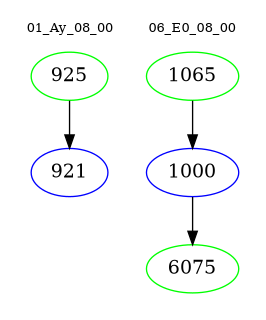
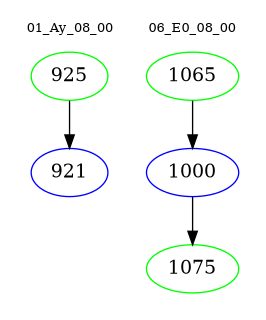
(193, 269) -> (193, 269)
